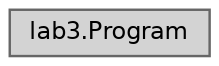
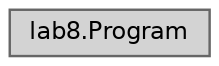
(110, 33) -> (110, 33)
